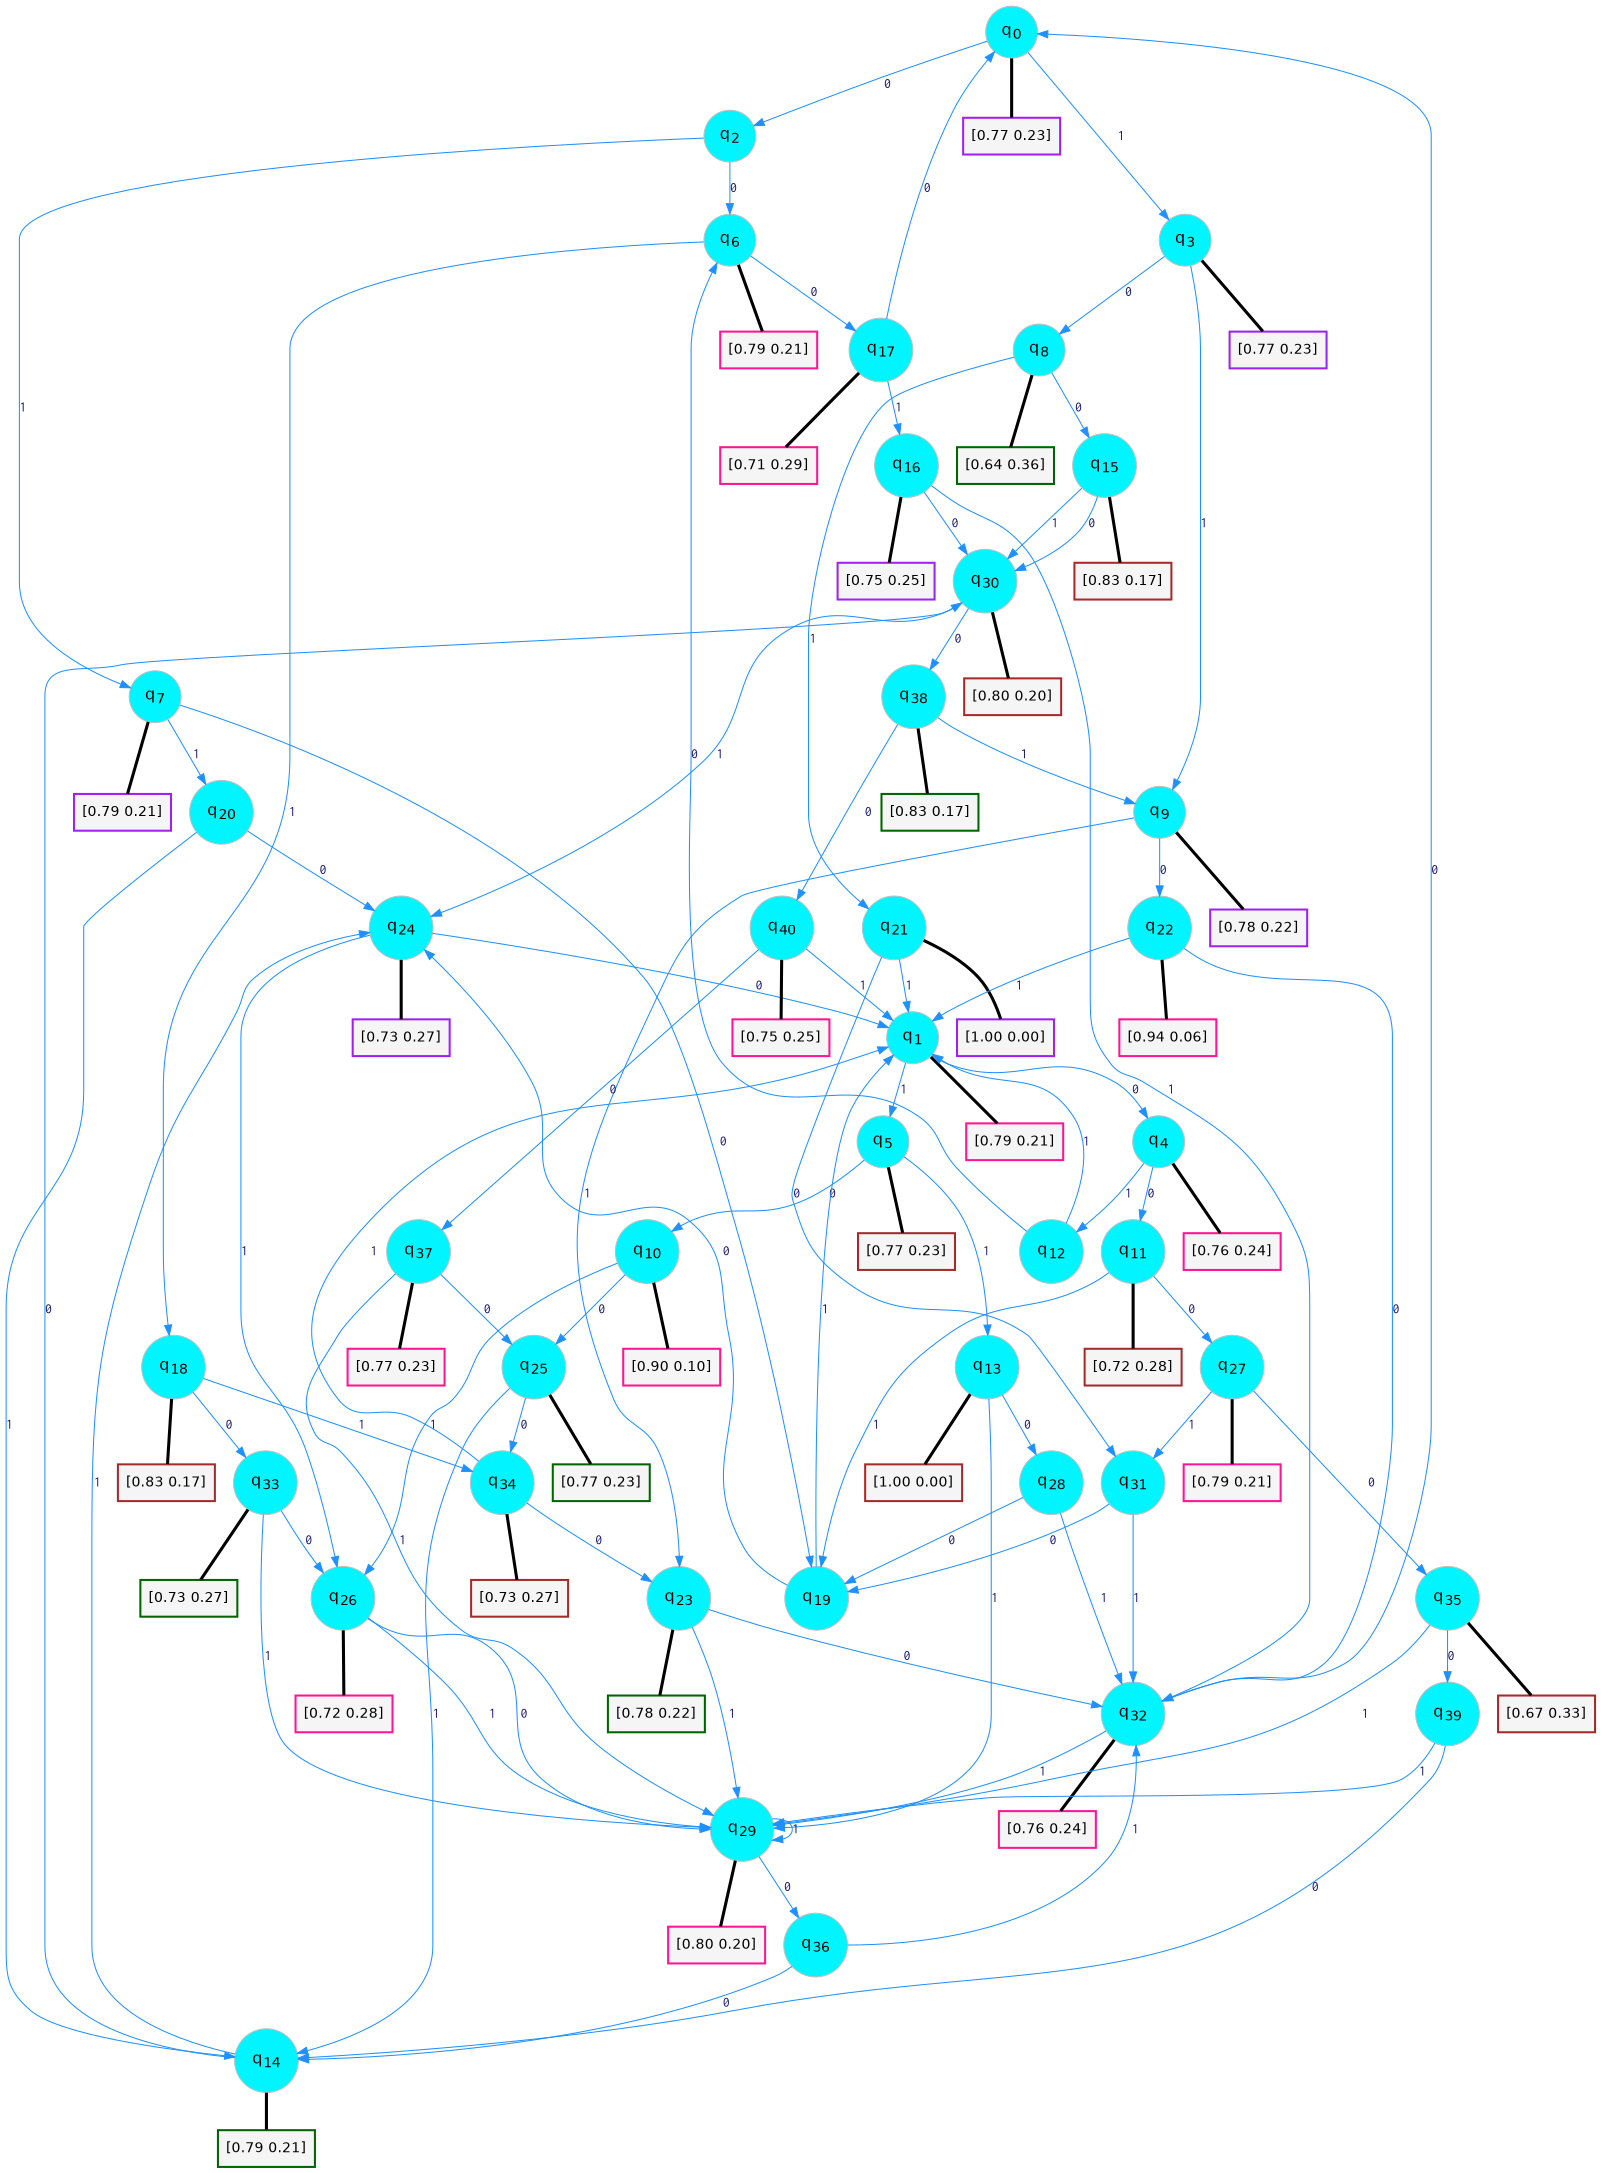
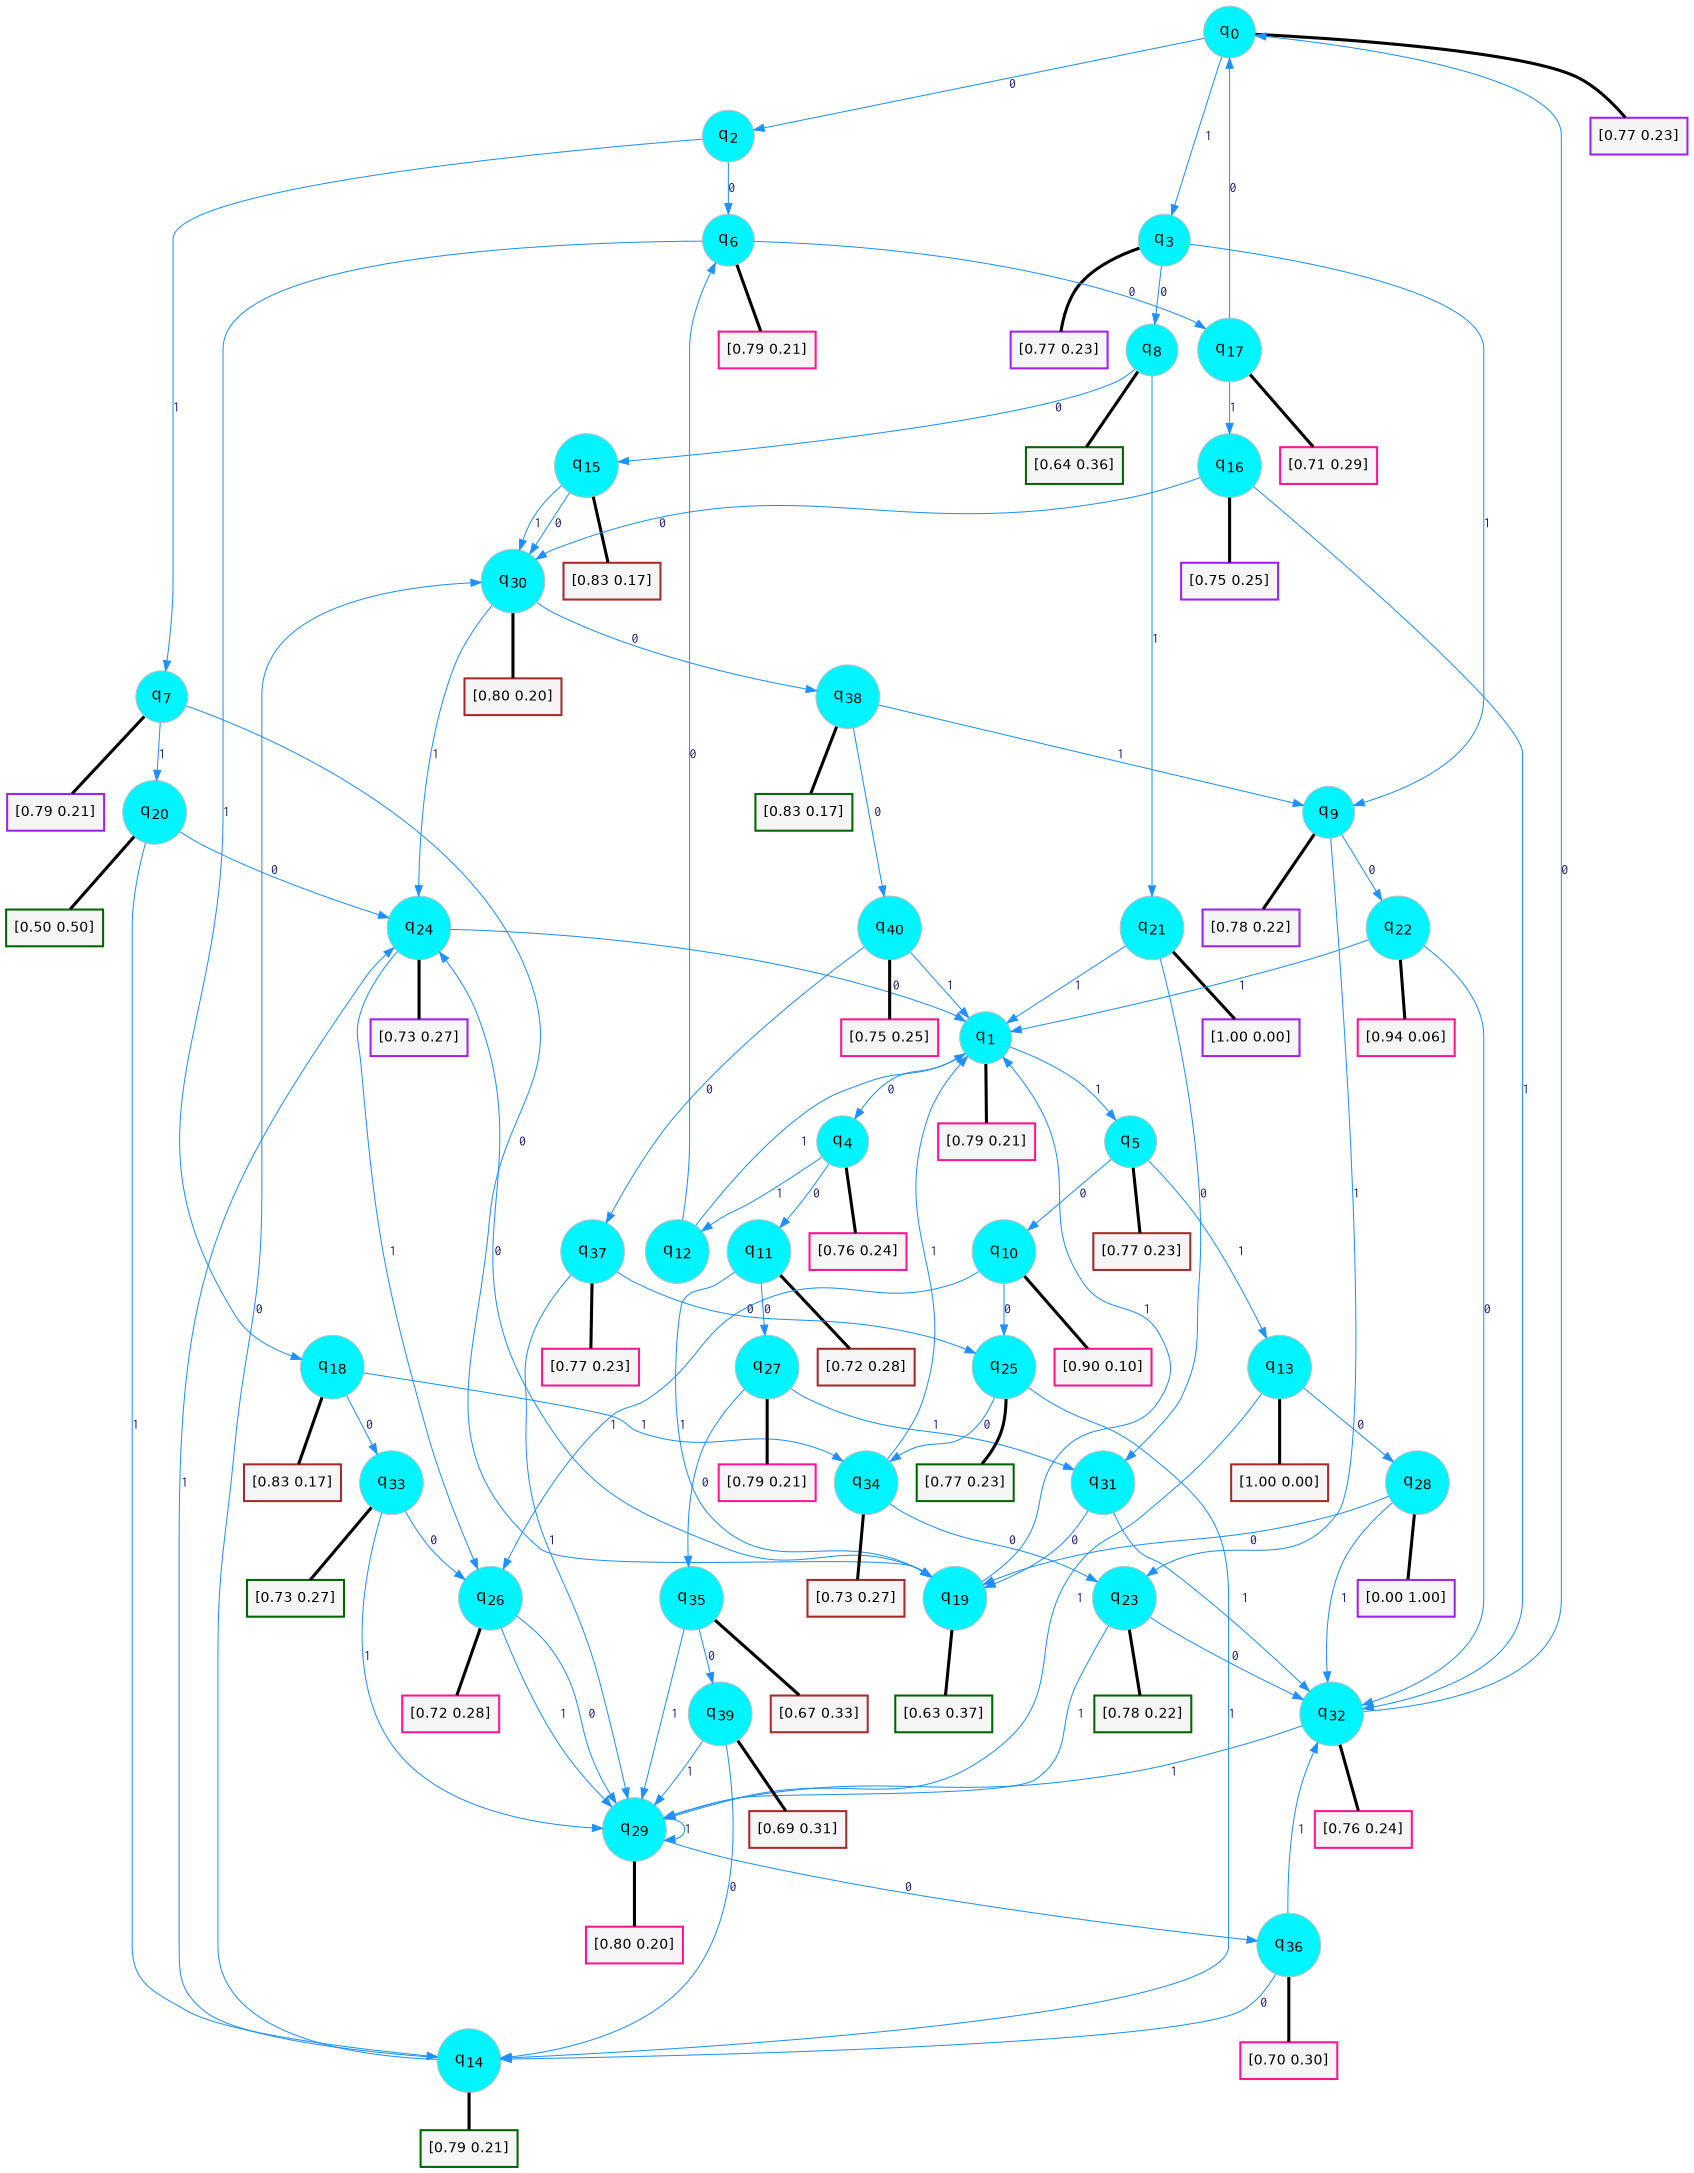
none -> (55, 928)
none -> (1406, 1598)
none -> (944, 1714)
none -> (798, 1829)
none -> (1289, 2061)
